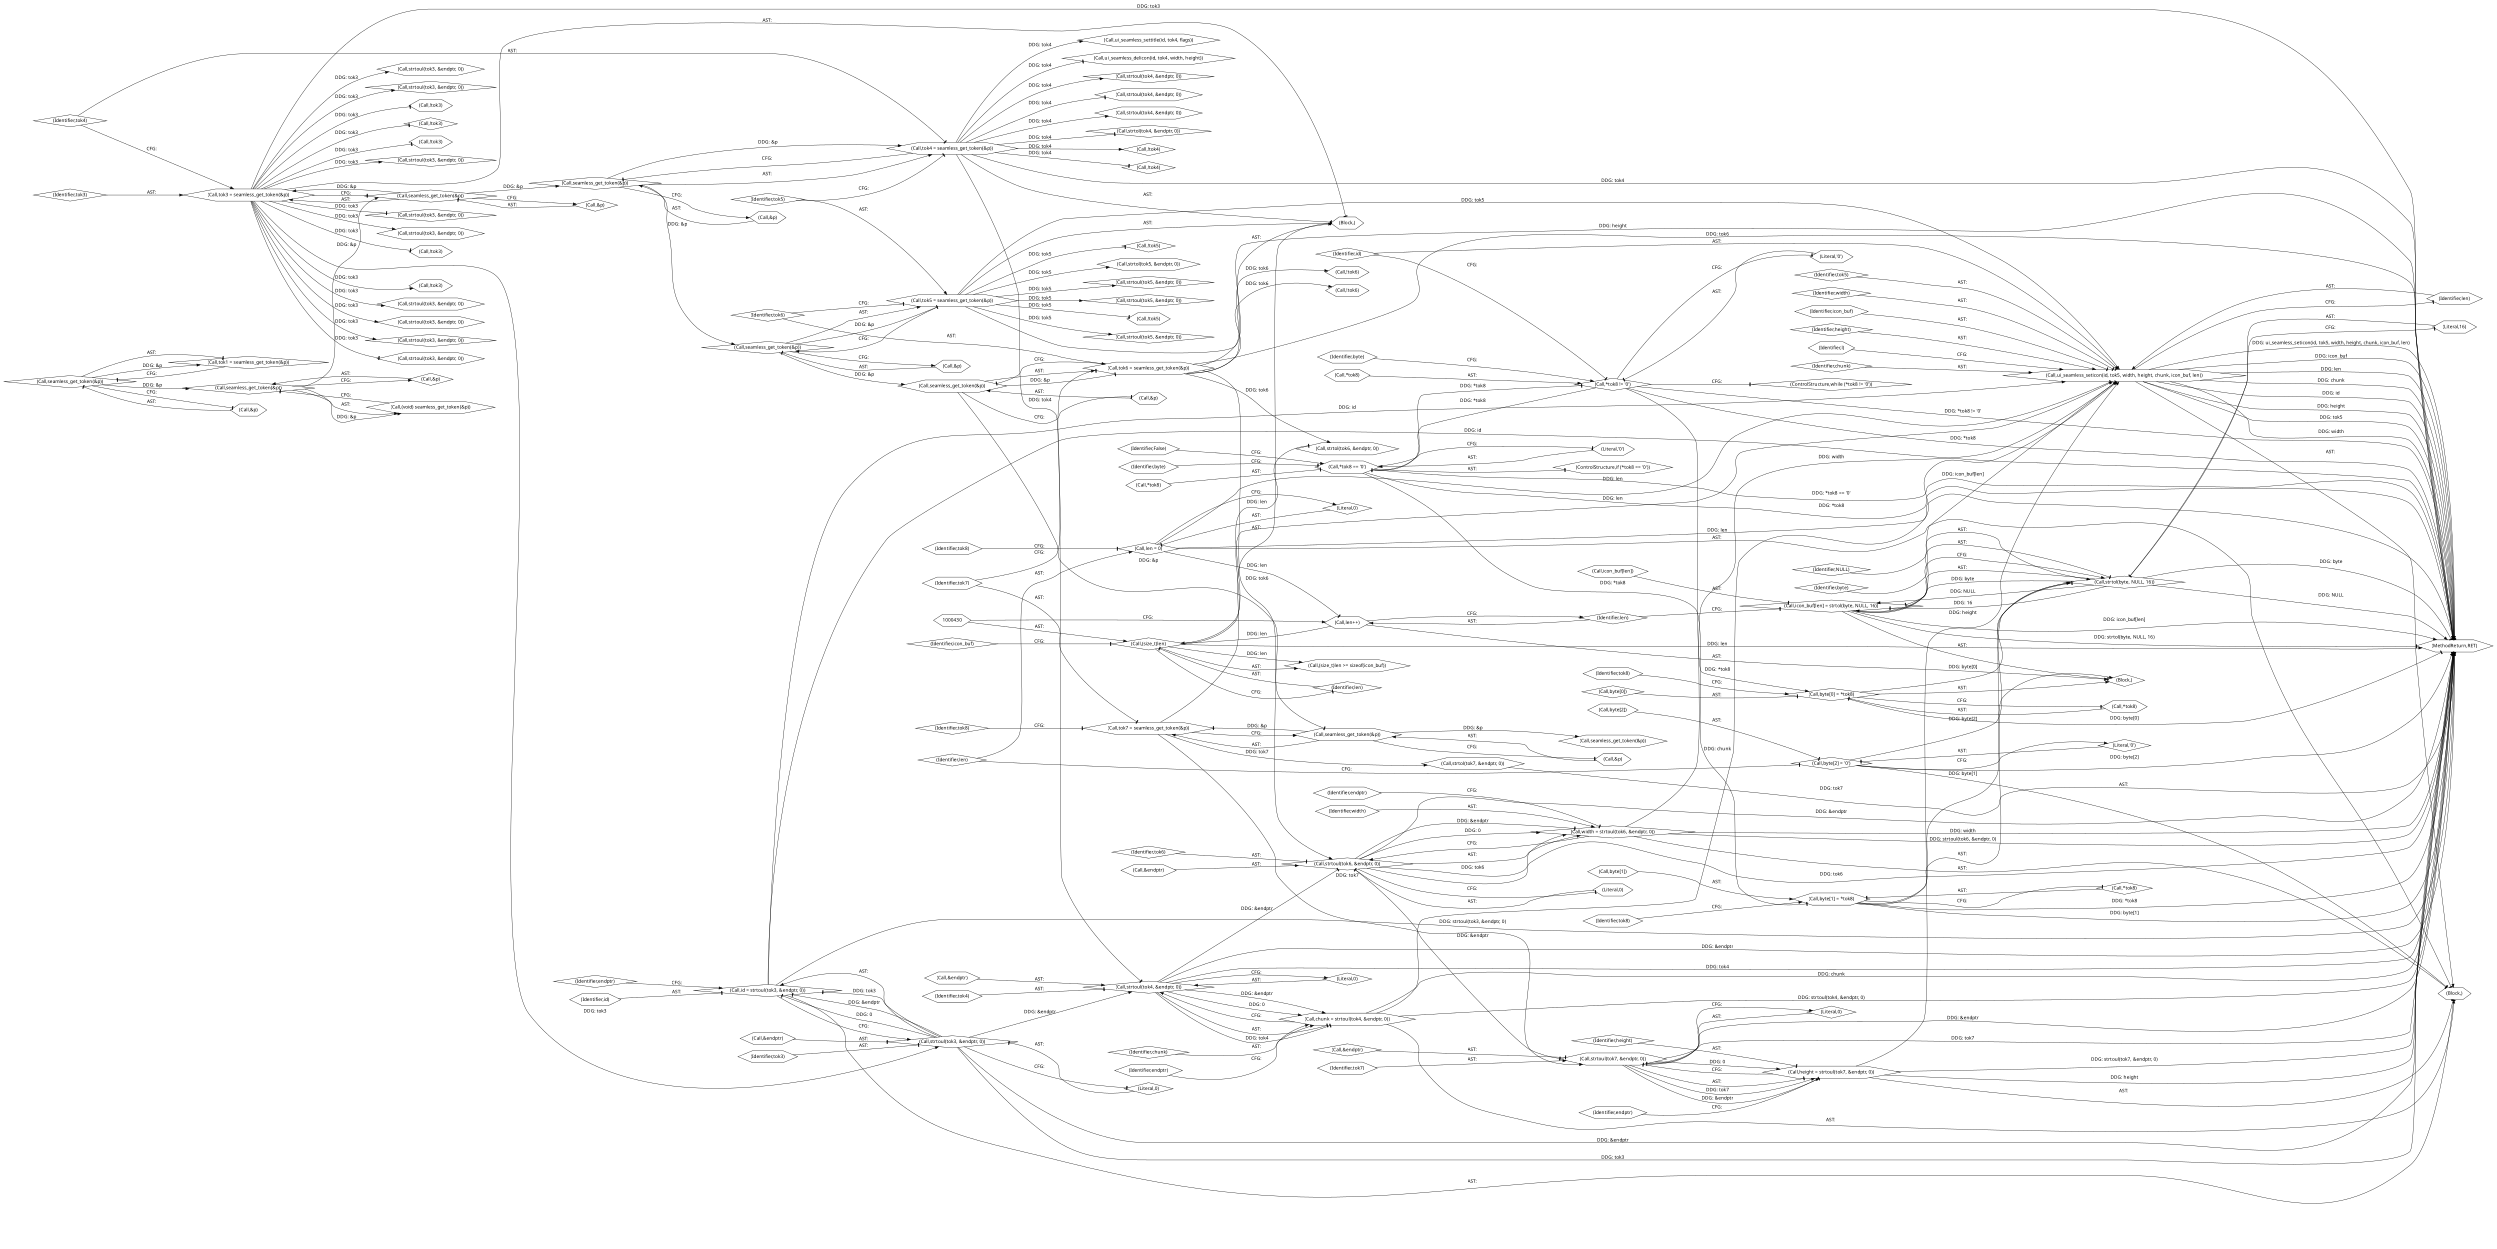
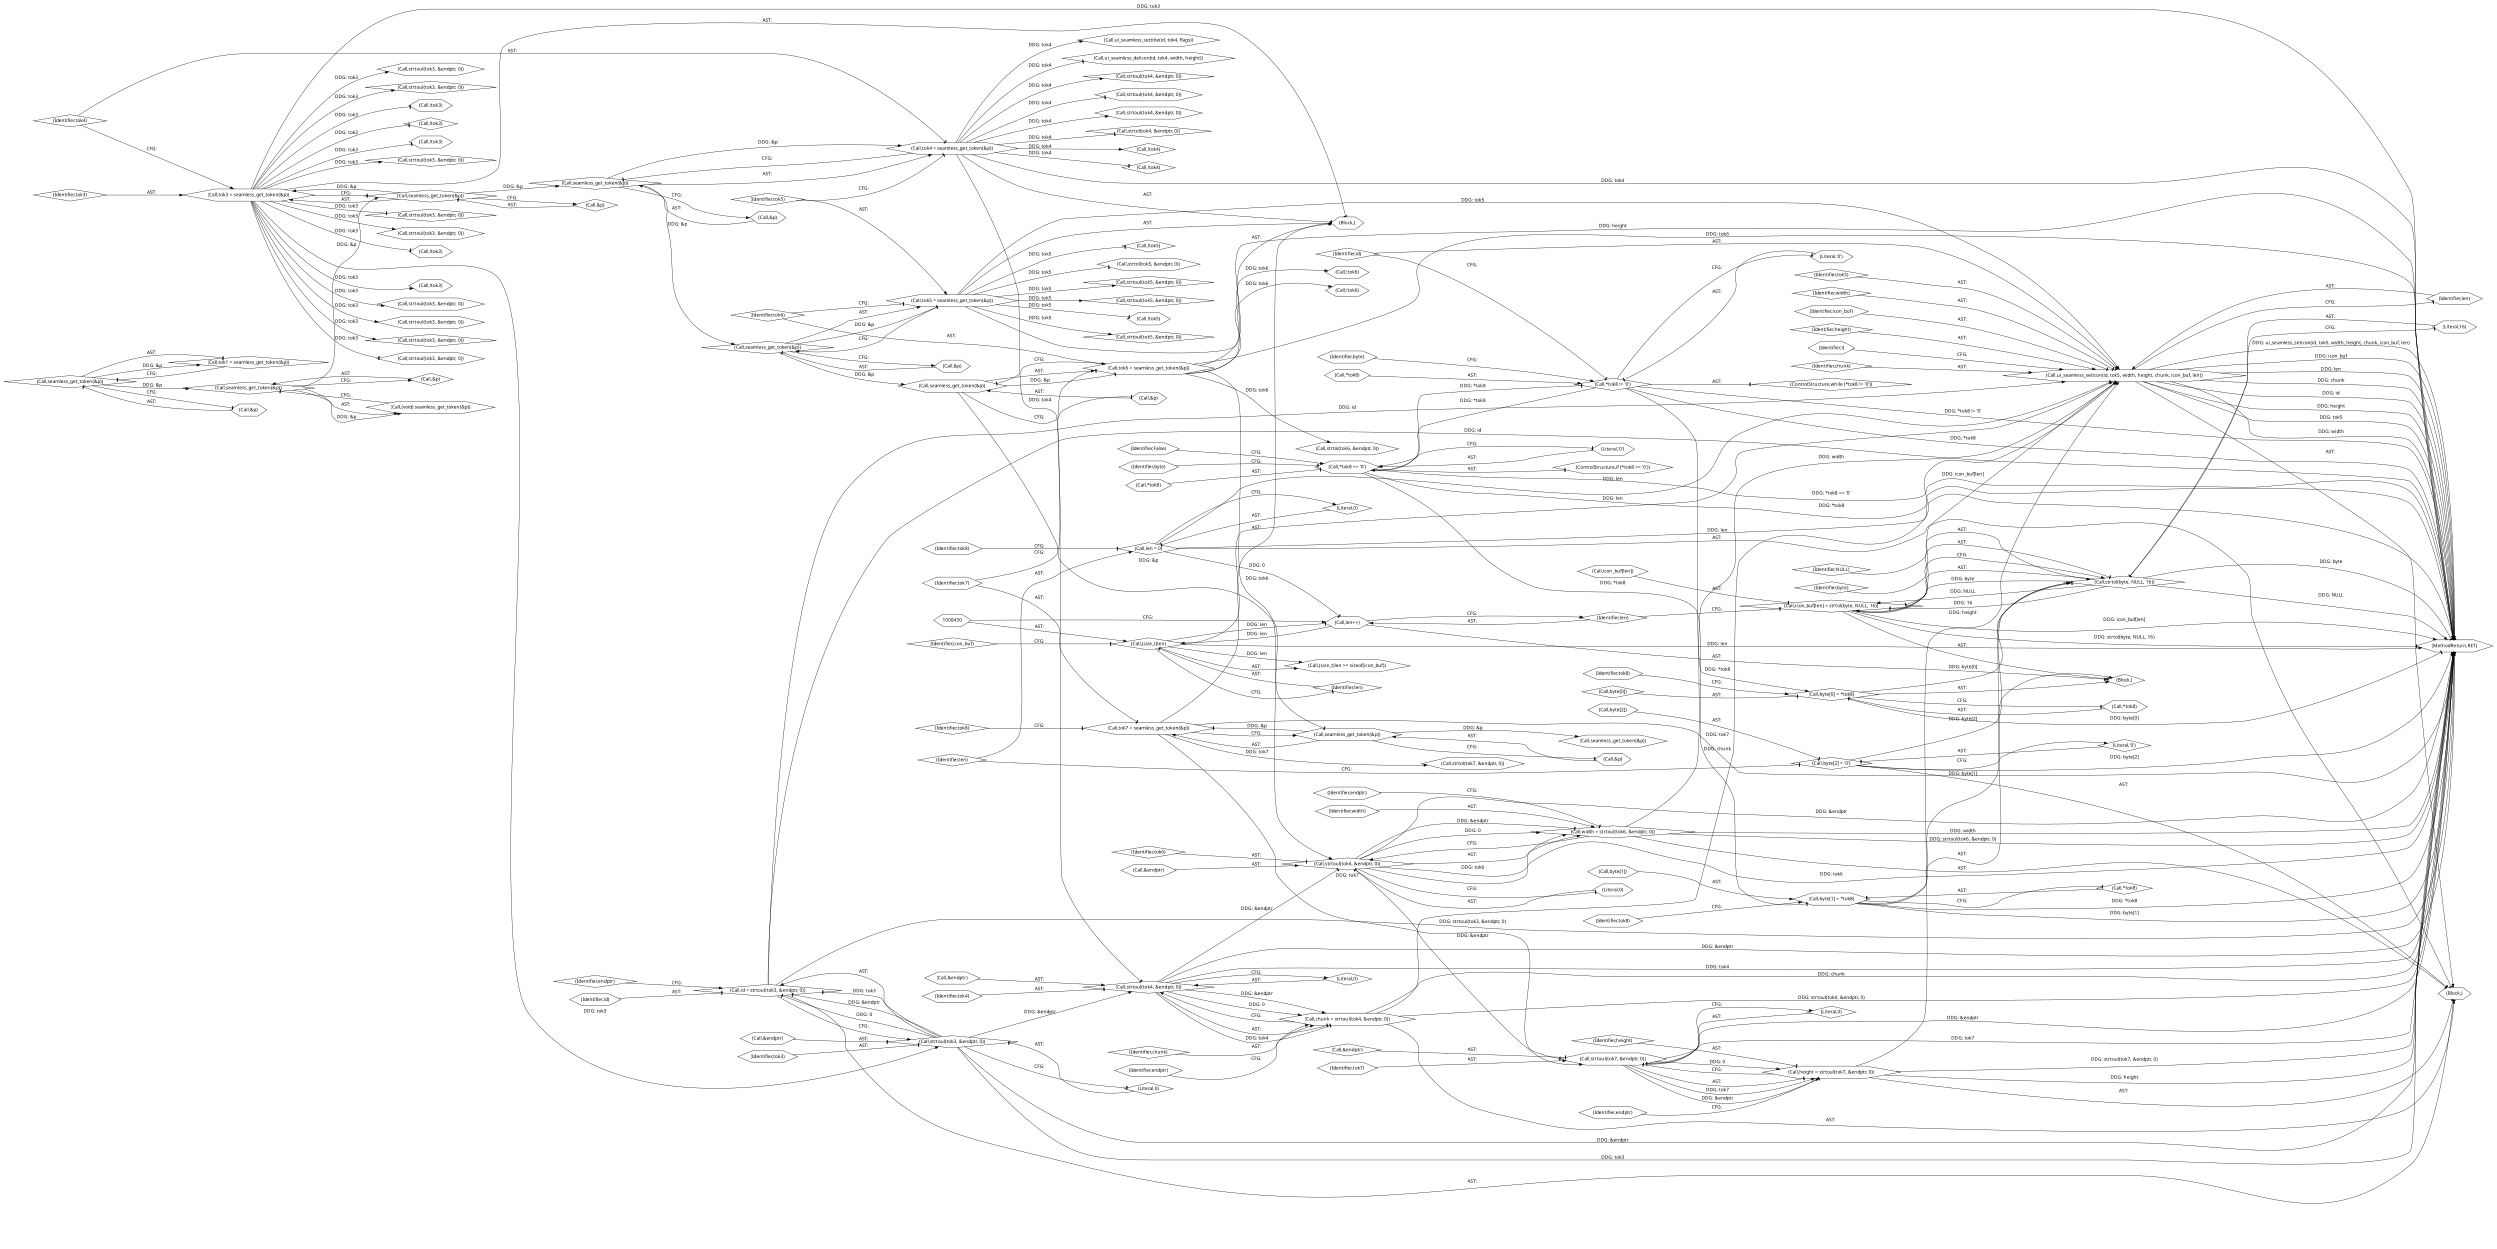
(1039, 278) -> (1039, 278)
(1718, 382) -> (1718, 382)
(1471, 415) -> (1471, 415)
(1236, 537) -> (1245, 630)
(1257, 565) -> (1257, 565)
(2049, 788) -> (1855, 775)
